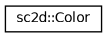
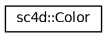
(53, 19) -> (53, 19)
